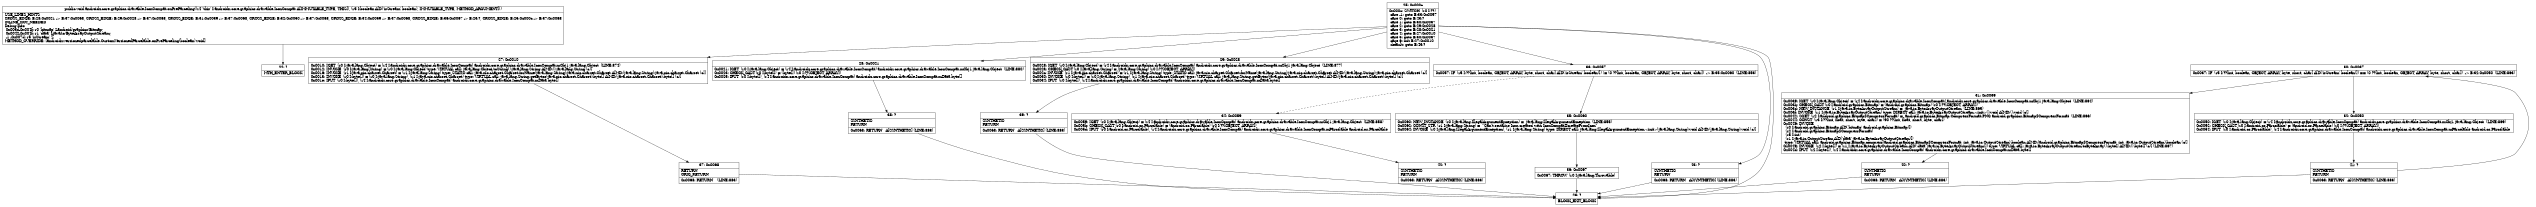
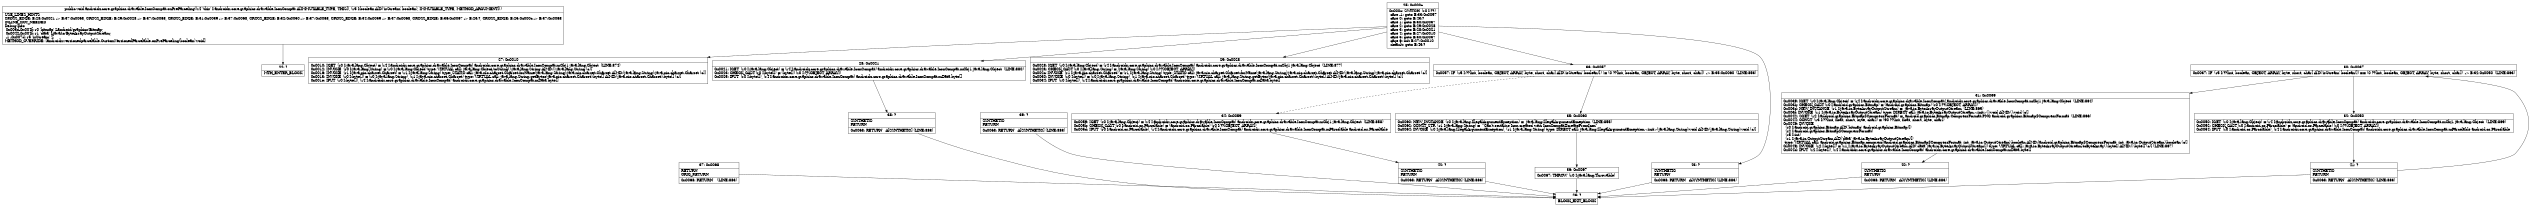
(1744, 48) -> (1519, 188)
(1067, 94) -> none
(610, 123) -> none
